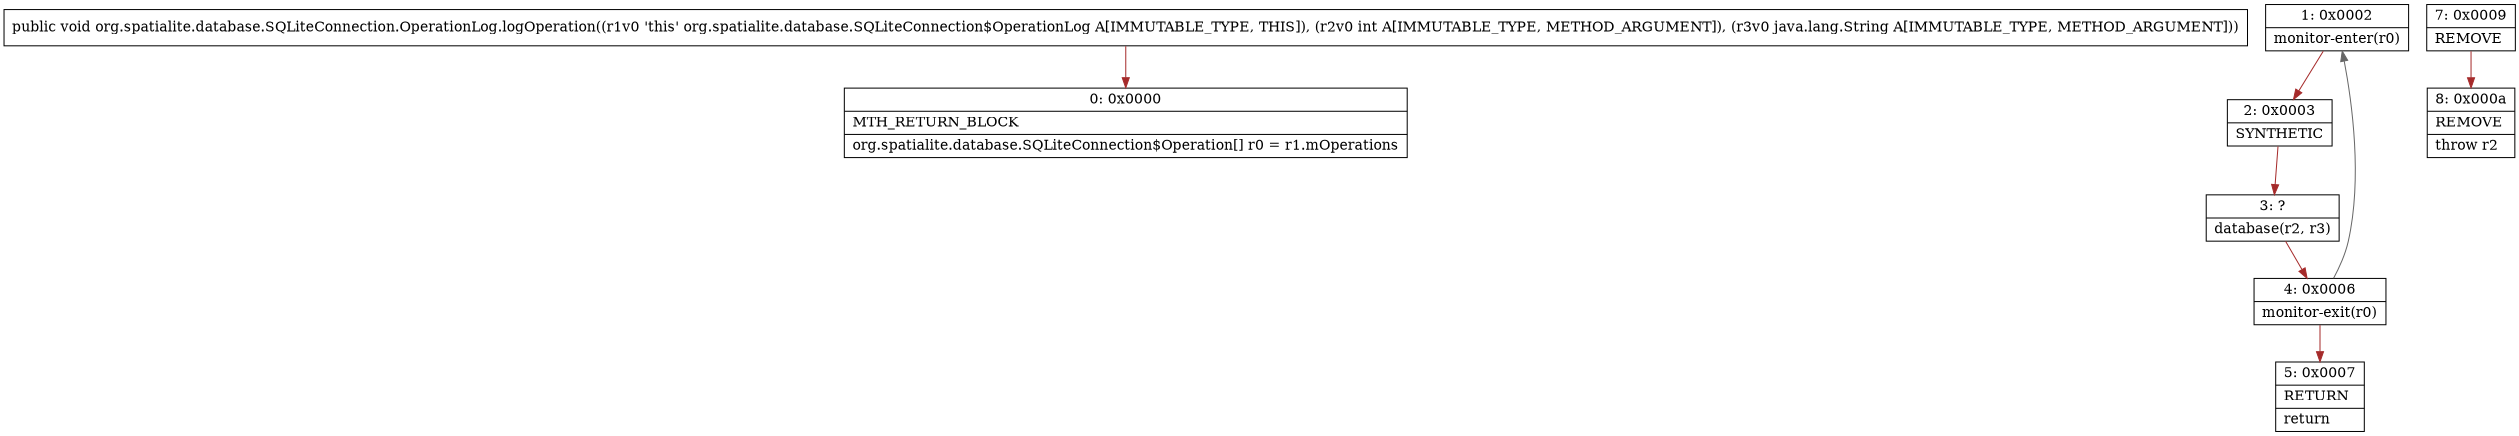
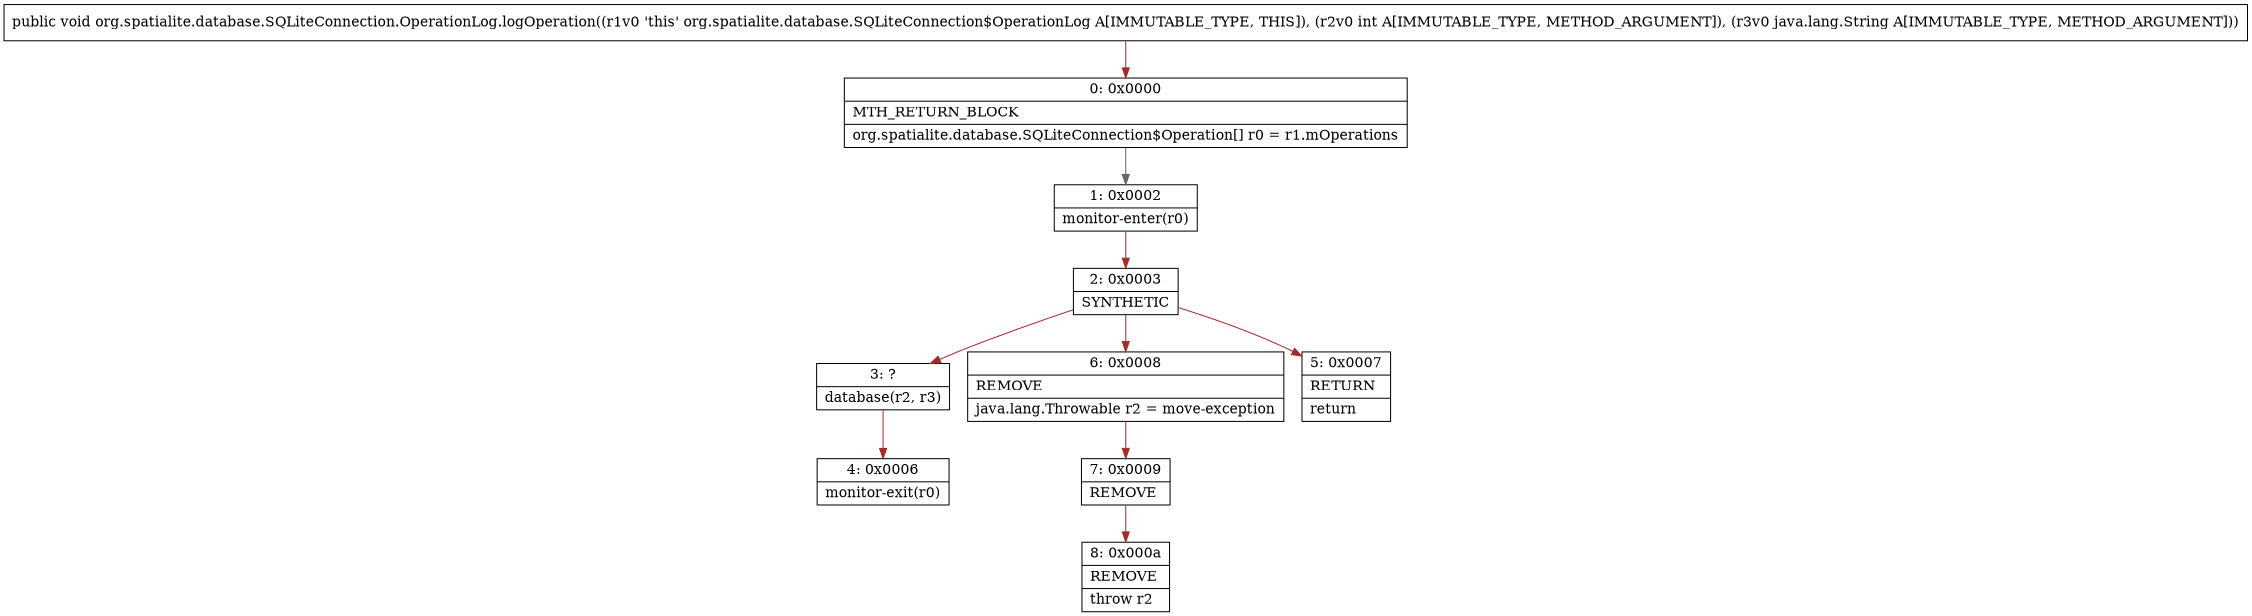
(2355, 171) -> (1126, 161)
(2320, 338) -> (1237, 327)
none -> (1126, 387)
